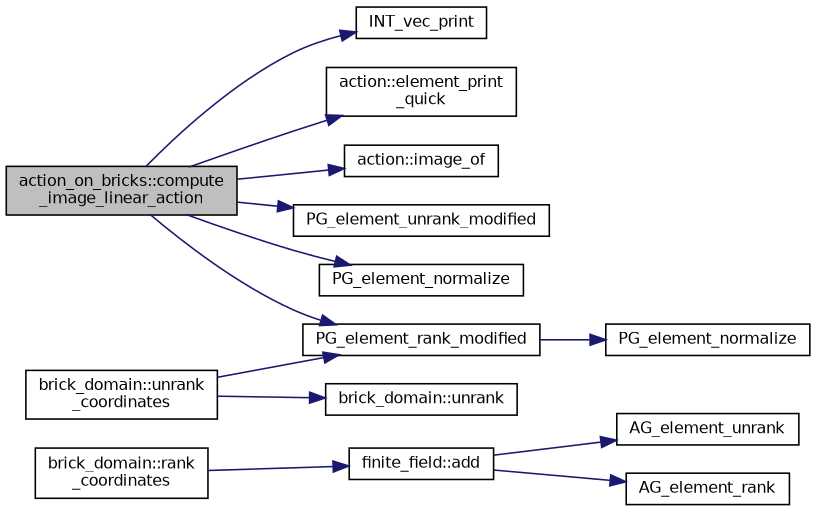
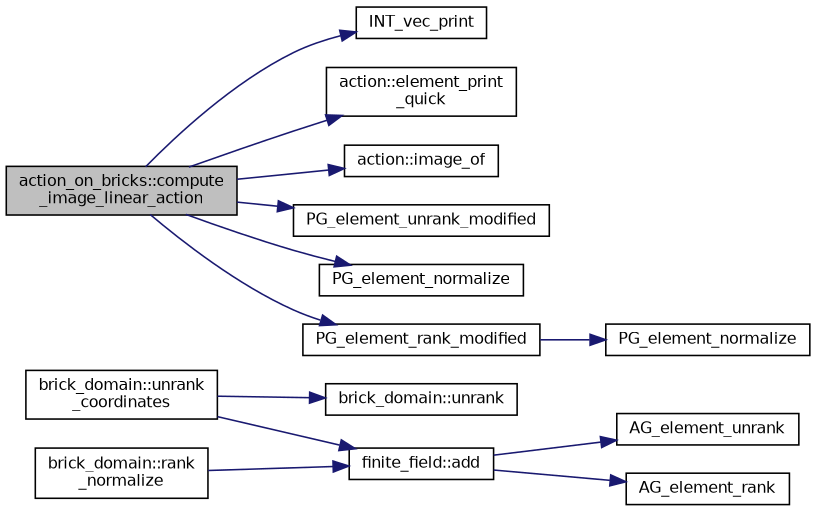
(270, 367) -> (279, 431)
(122, 473) -> (122, 473)
